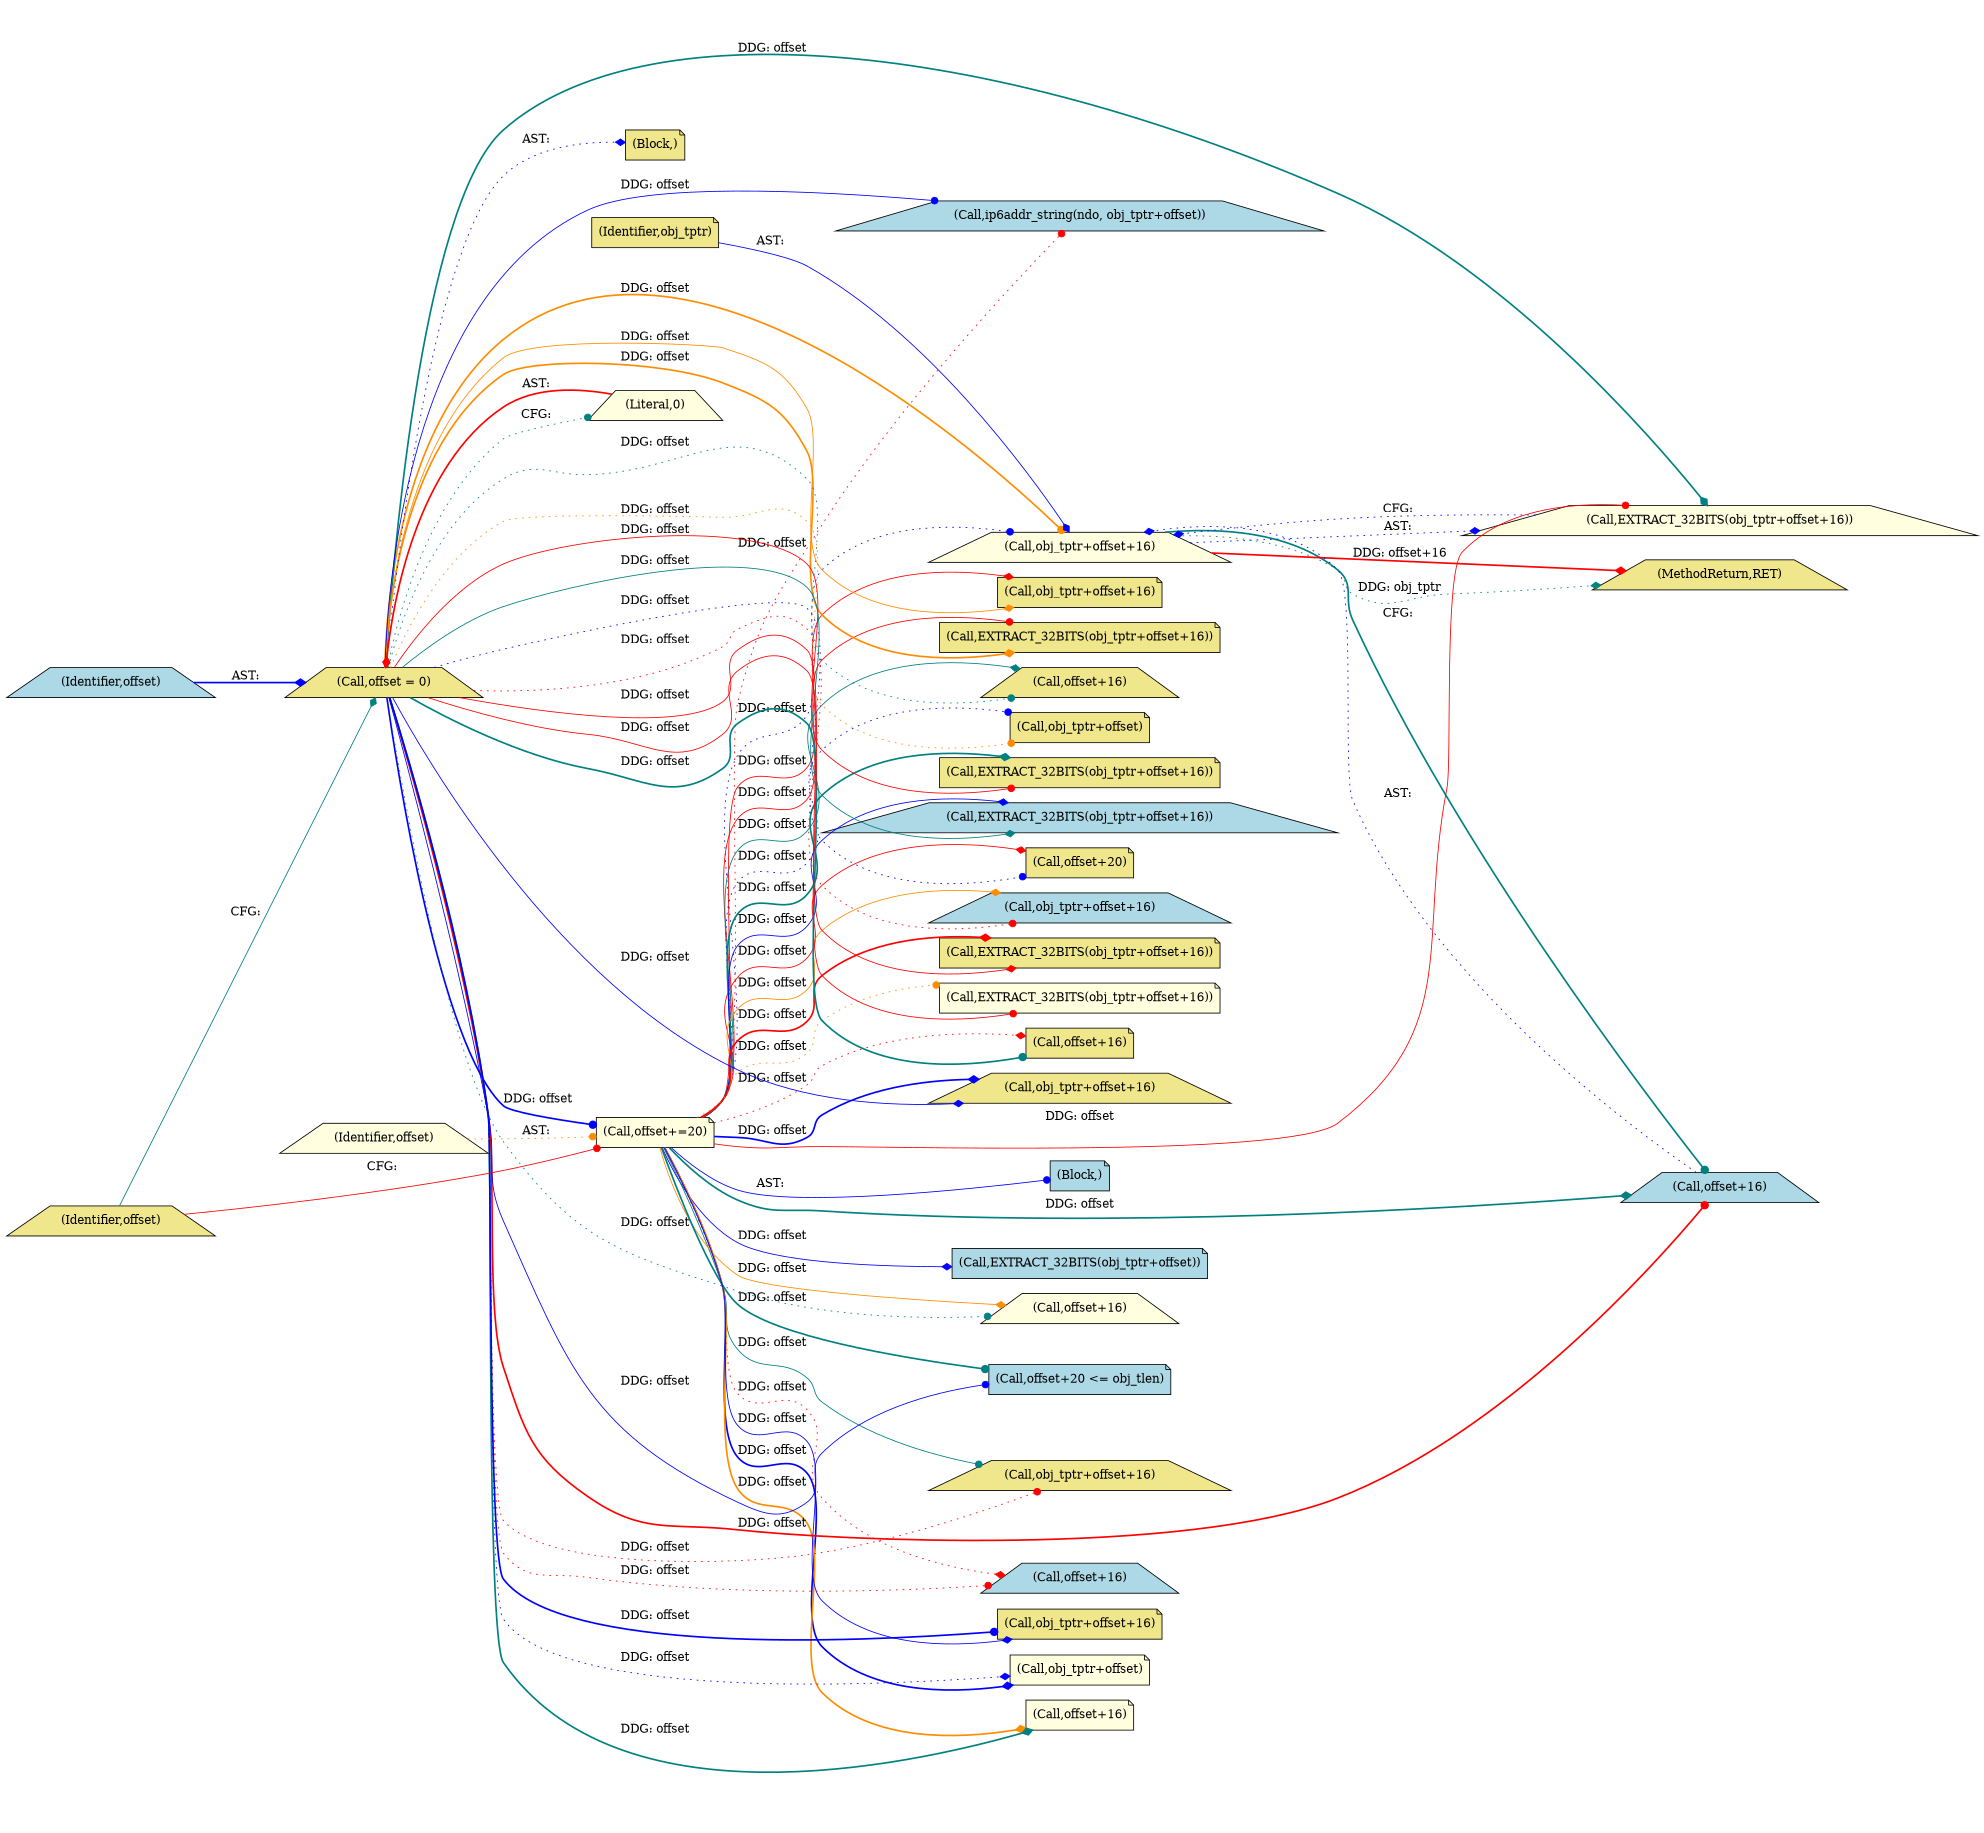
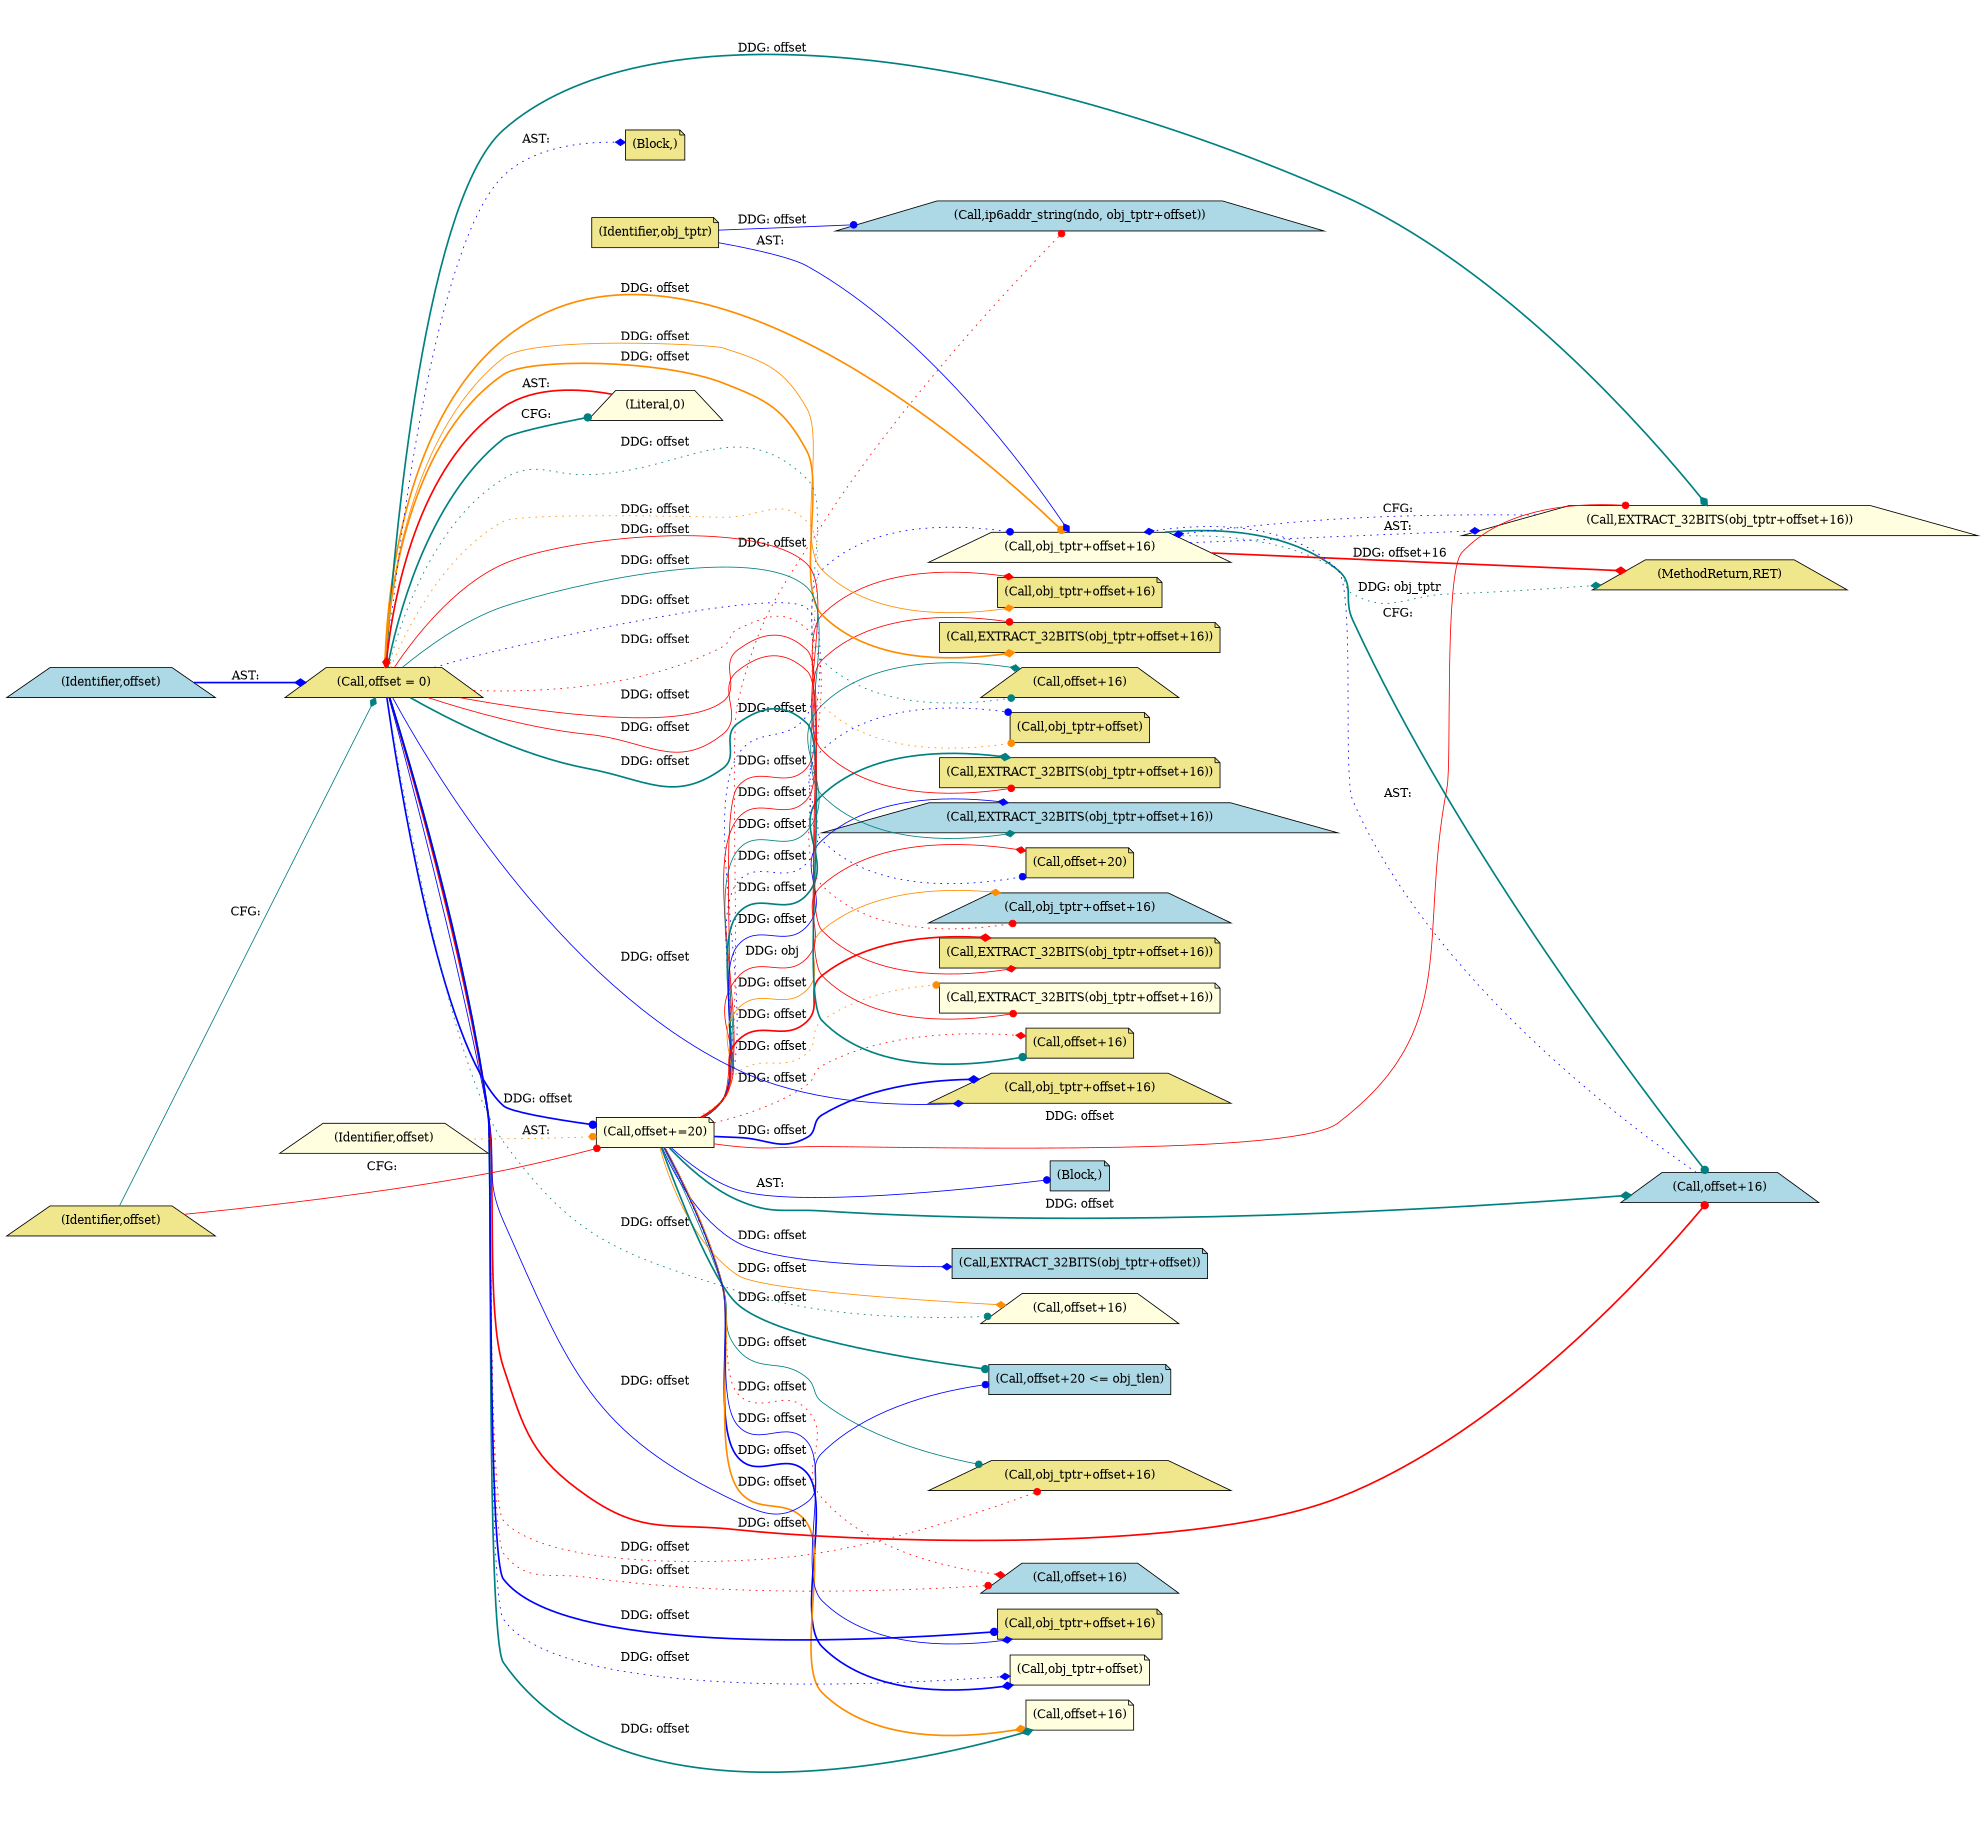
(517, 263) -> (784, 228)
(447, 506) -> (447, 506)
(772, 952) -> (772, 952)
